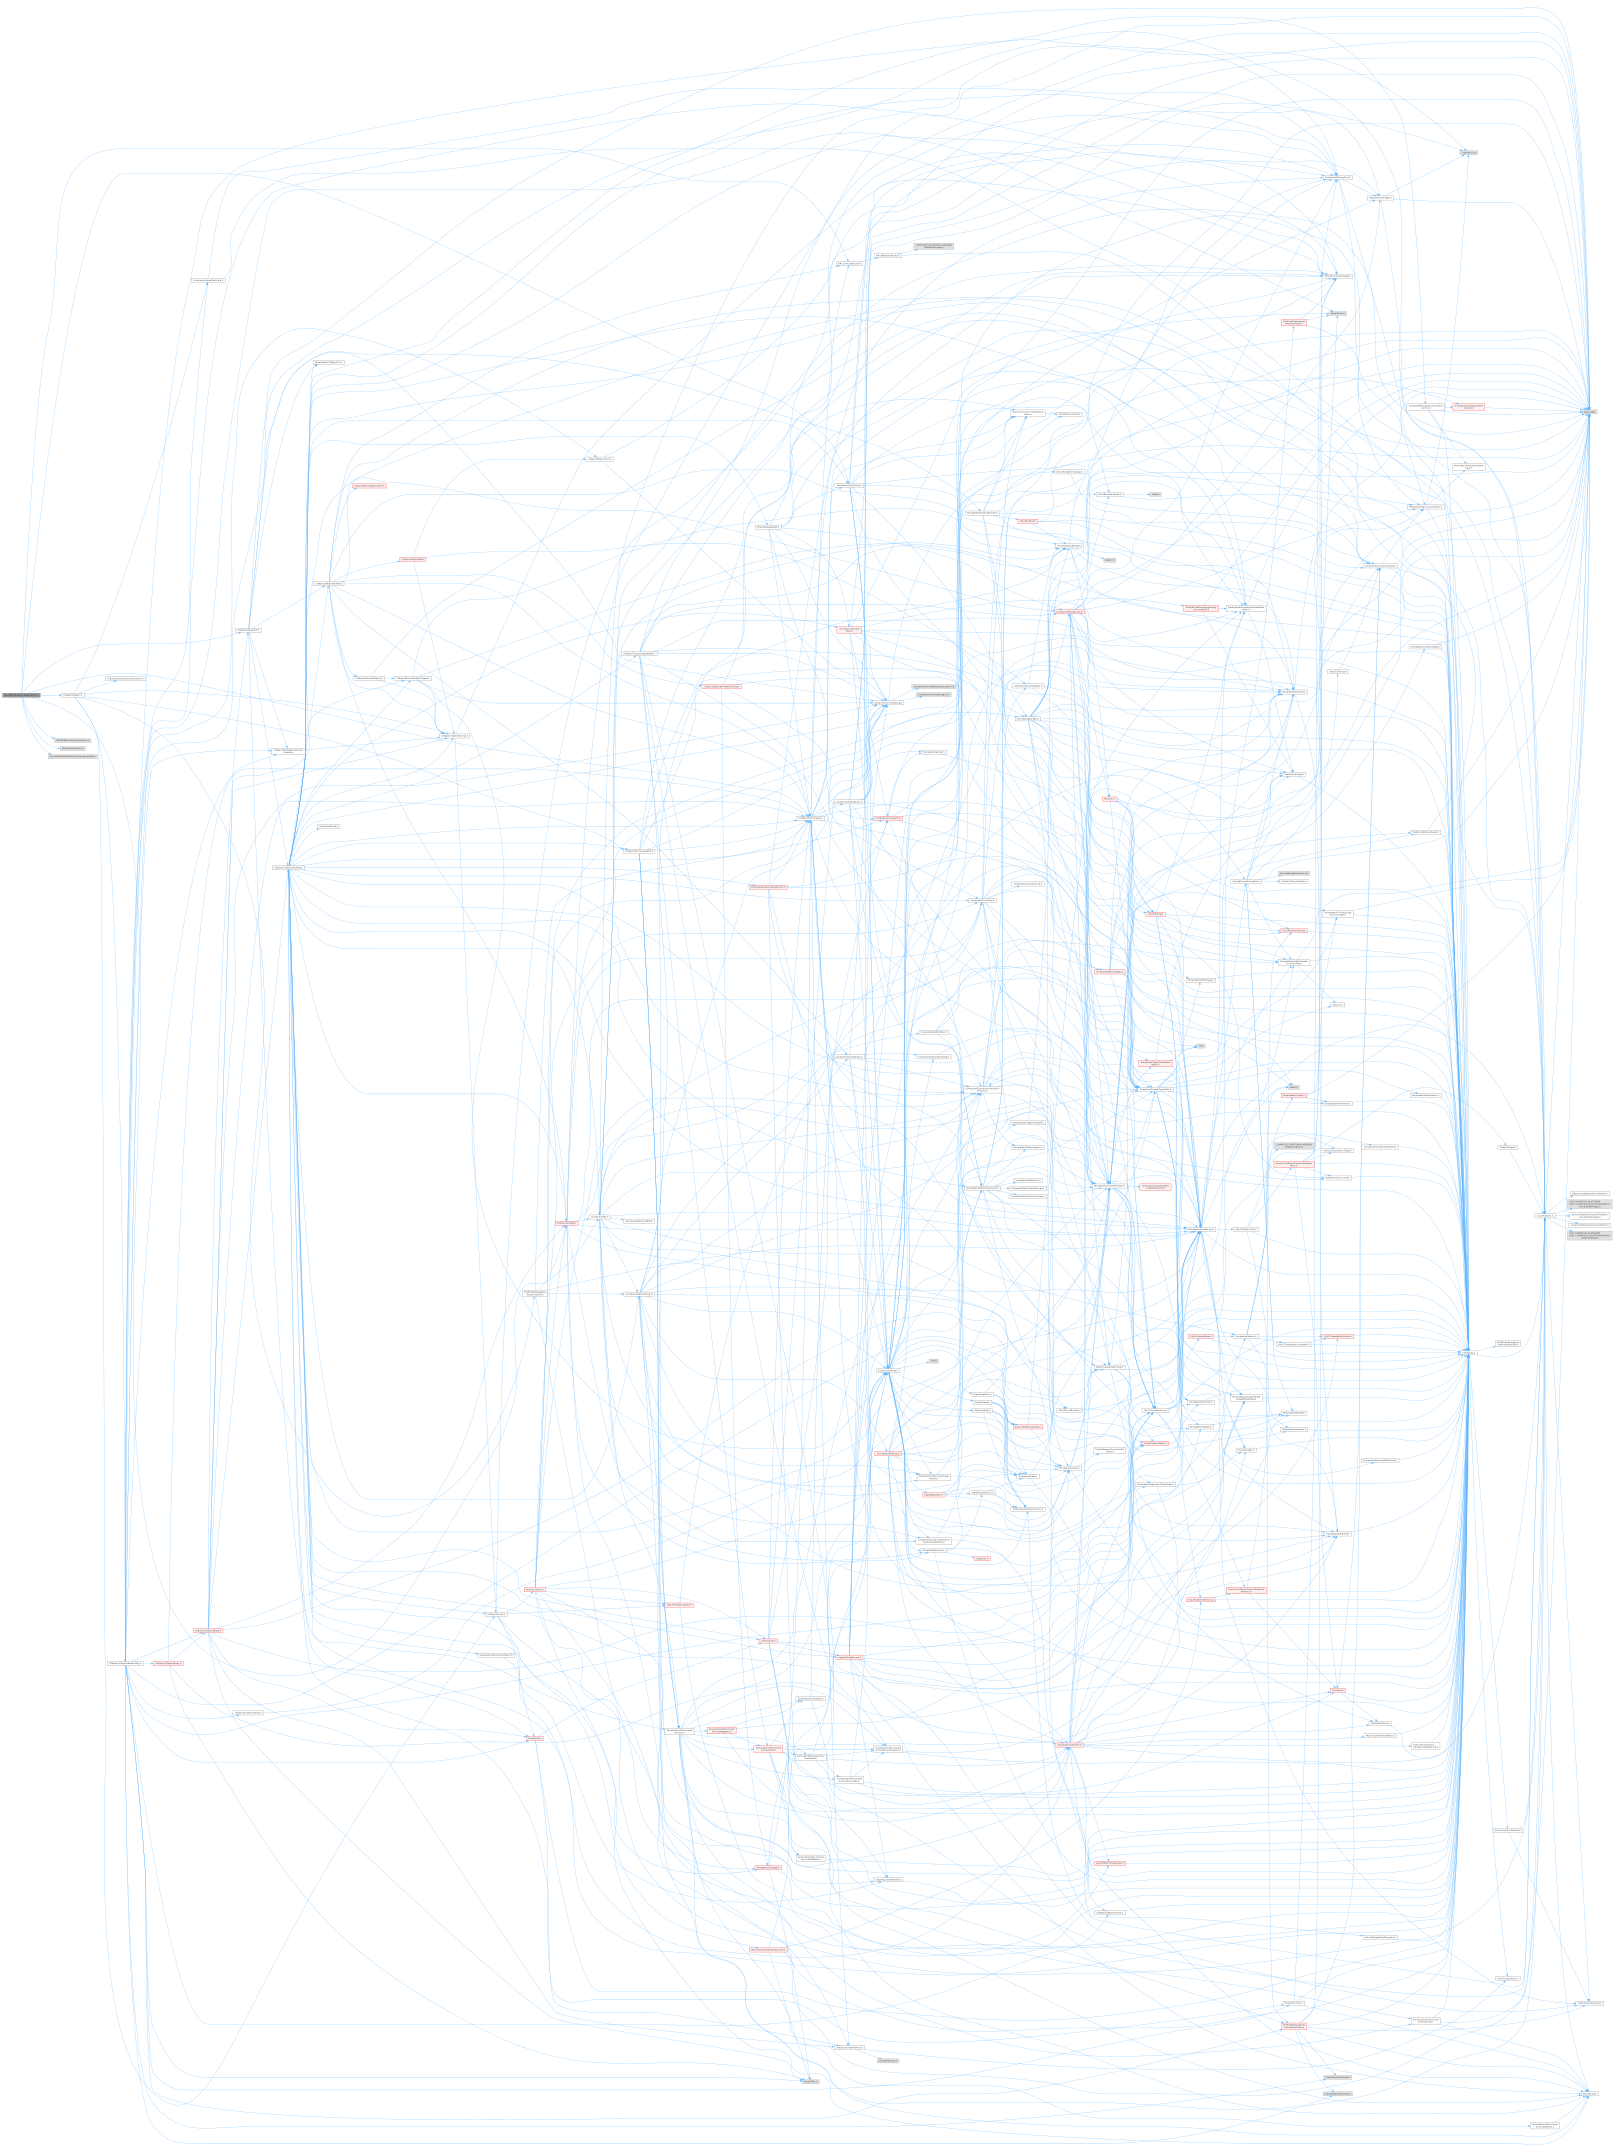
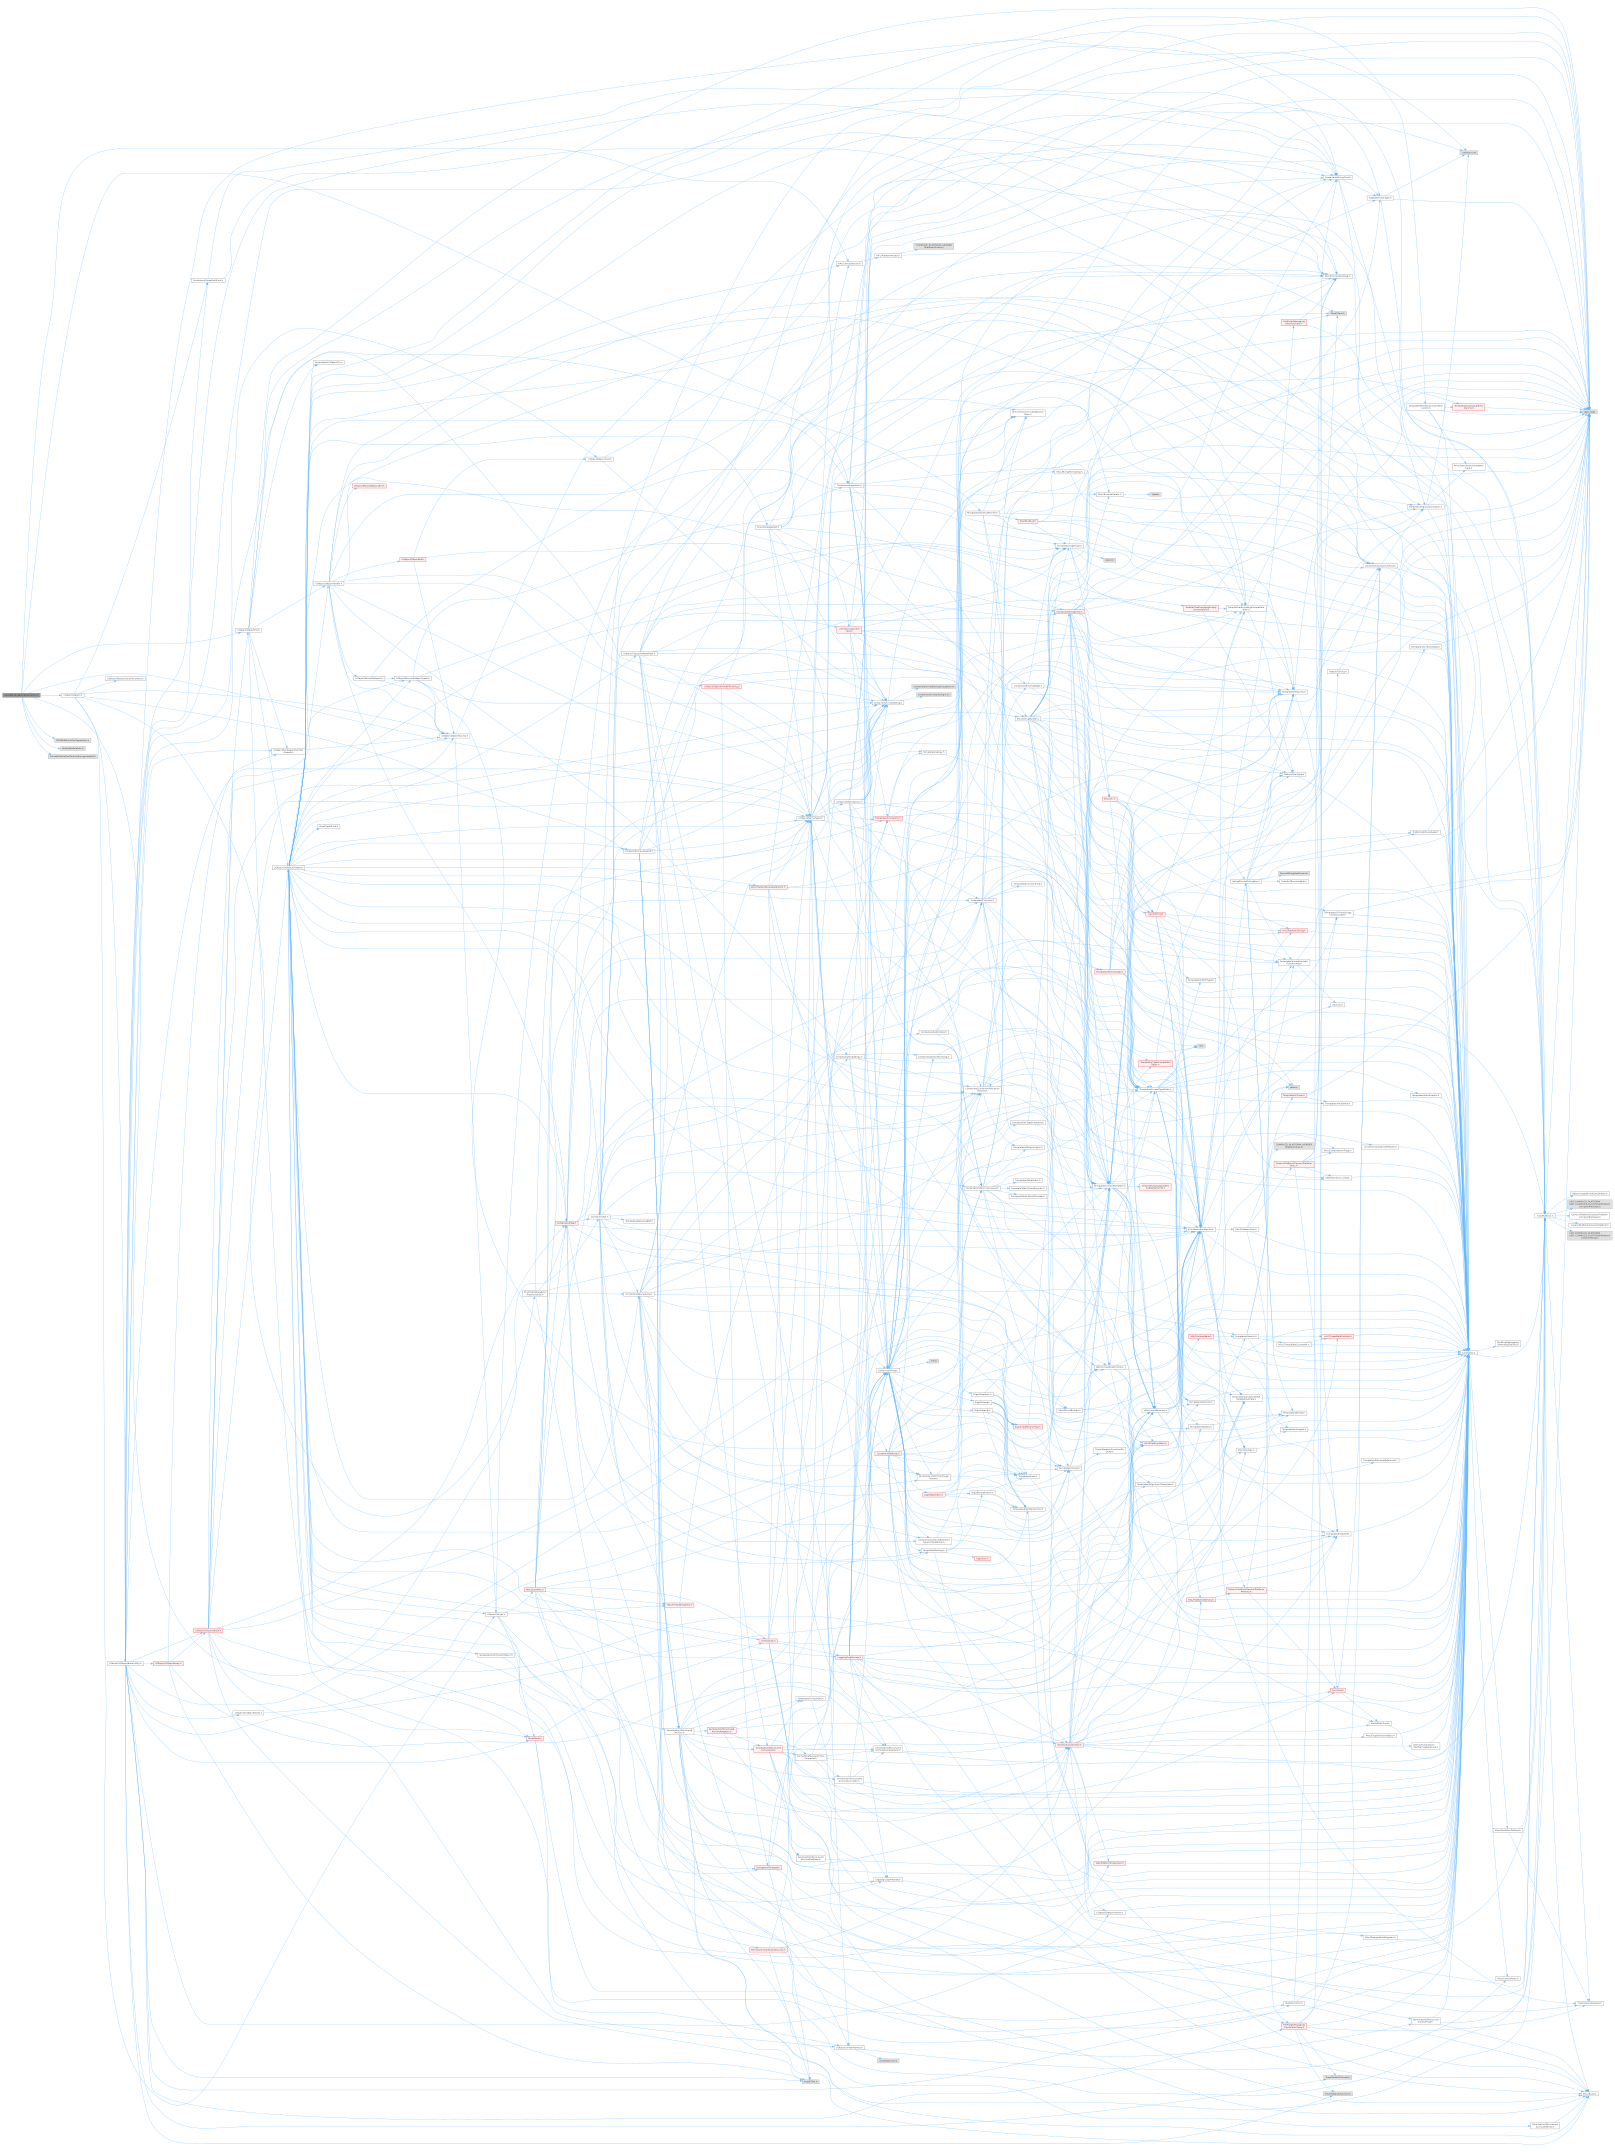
(1070, 414) -> none
(1508, 1147) -> none
